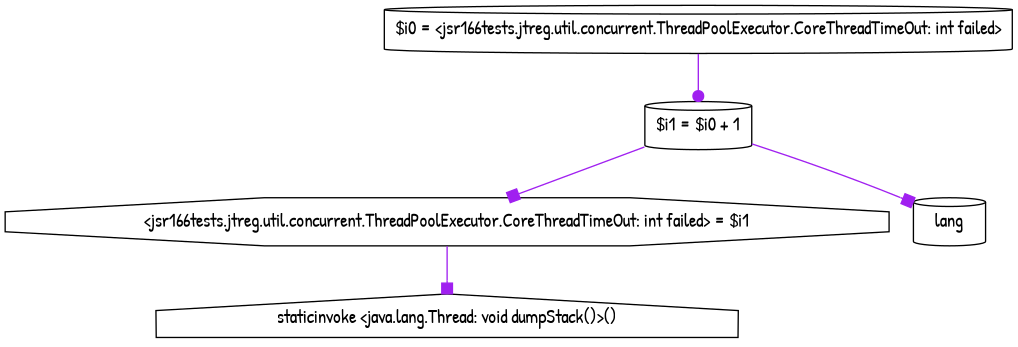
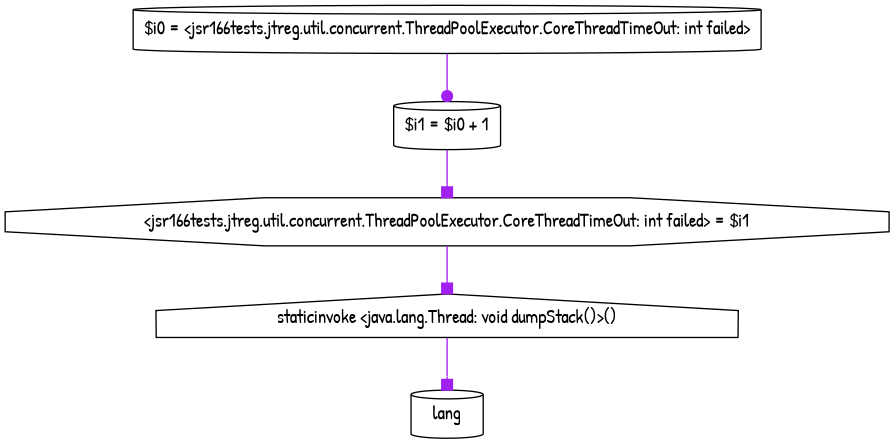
(827, 169) -> (447, 357)
